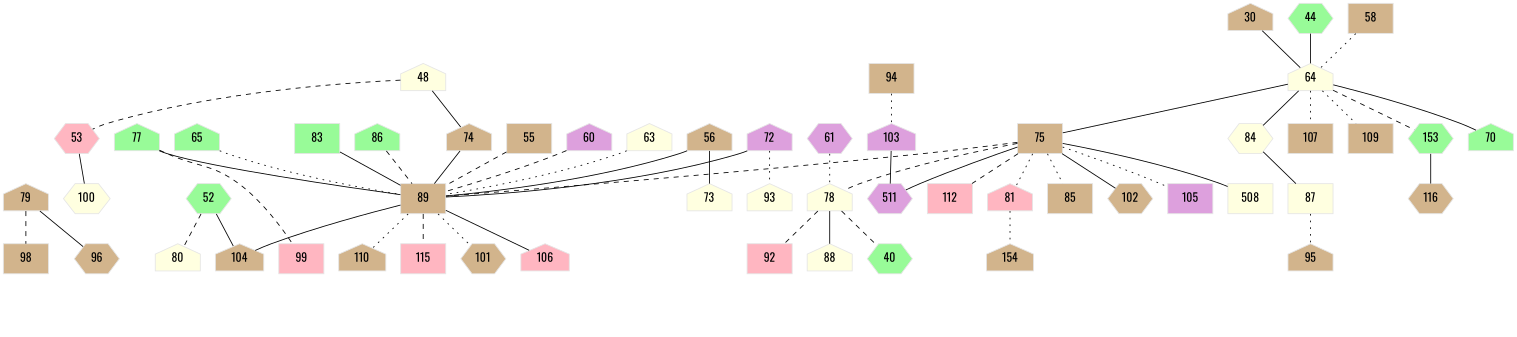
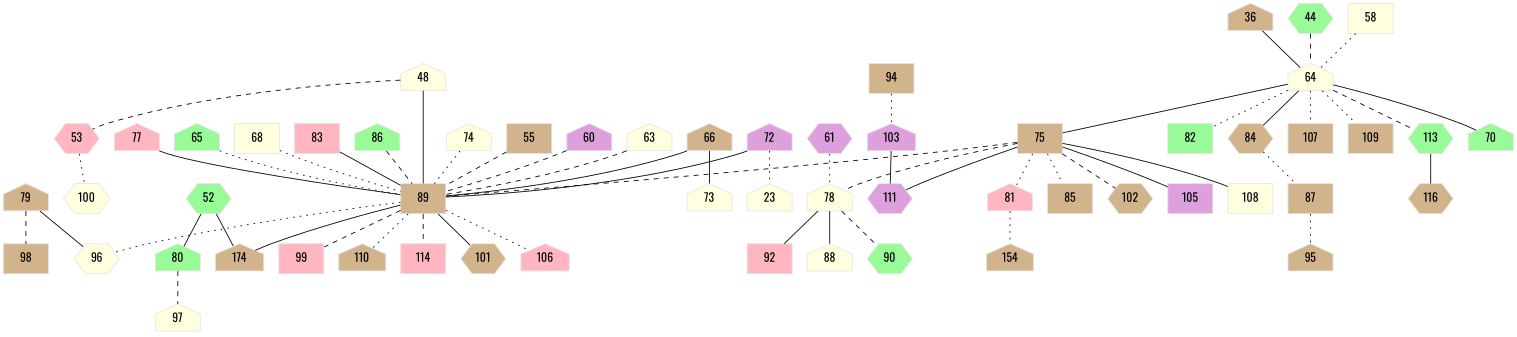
(1250, 18) -> (1250, 18)
(1371, 18) -> (1371, 18)
(1311, 48) -> (1311, 48)
(446, 109) -> (423, 137)
(137, 139) -> (137, 139)
none -> (257, 139)
(317, 139) -> (317, 139)
(469, 139) -> (469, 139)
(710, 139) -> (710, 139)
none -> (1190, 139)
(1250, 139) -> (1250, 139)
(1431, 139) -> (1431, 139)
(1116, 166) -> (1116, 166)
(447, 167) -> (447, 167)
(1280, 168) -> (1280, 168)
(82, 169) -> (82, 169)
(1089, 171) -> (1089, 171)
(537, 176) -> (537, 176)
(236, 182) -> (362, 229)
(770, 199) -> (770, 199)
(890, 199) -> (890, 199)
(950, 199) -> none
(1250, 199) -> (1250, 199)
(1311, 199) -> (1311, 199)
none -> (257, 223)
(801, 227) -> (801, 227)
(192, 230) -> (193, 229)
(454, 230) -> (454, 230)
(487, 230) -> (487, 230)
(97, 259) -> (97, 259)
(178, 259) -> (178, 259)
(240, 259) -> (240, 259)
(423, 259) -> (423, 259)
(890, 259) -> (890, 259)
none -> (178, 319)
